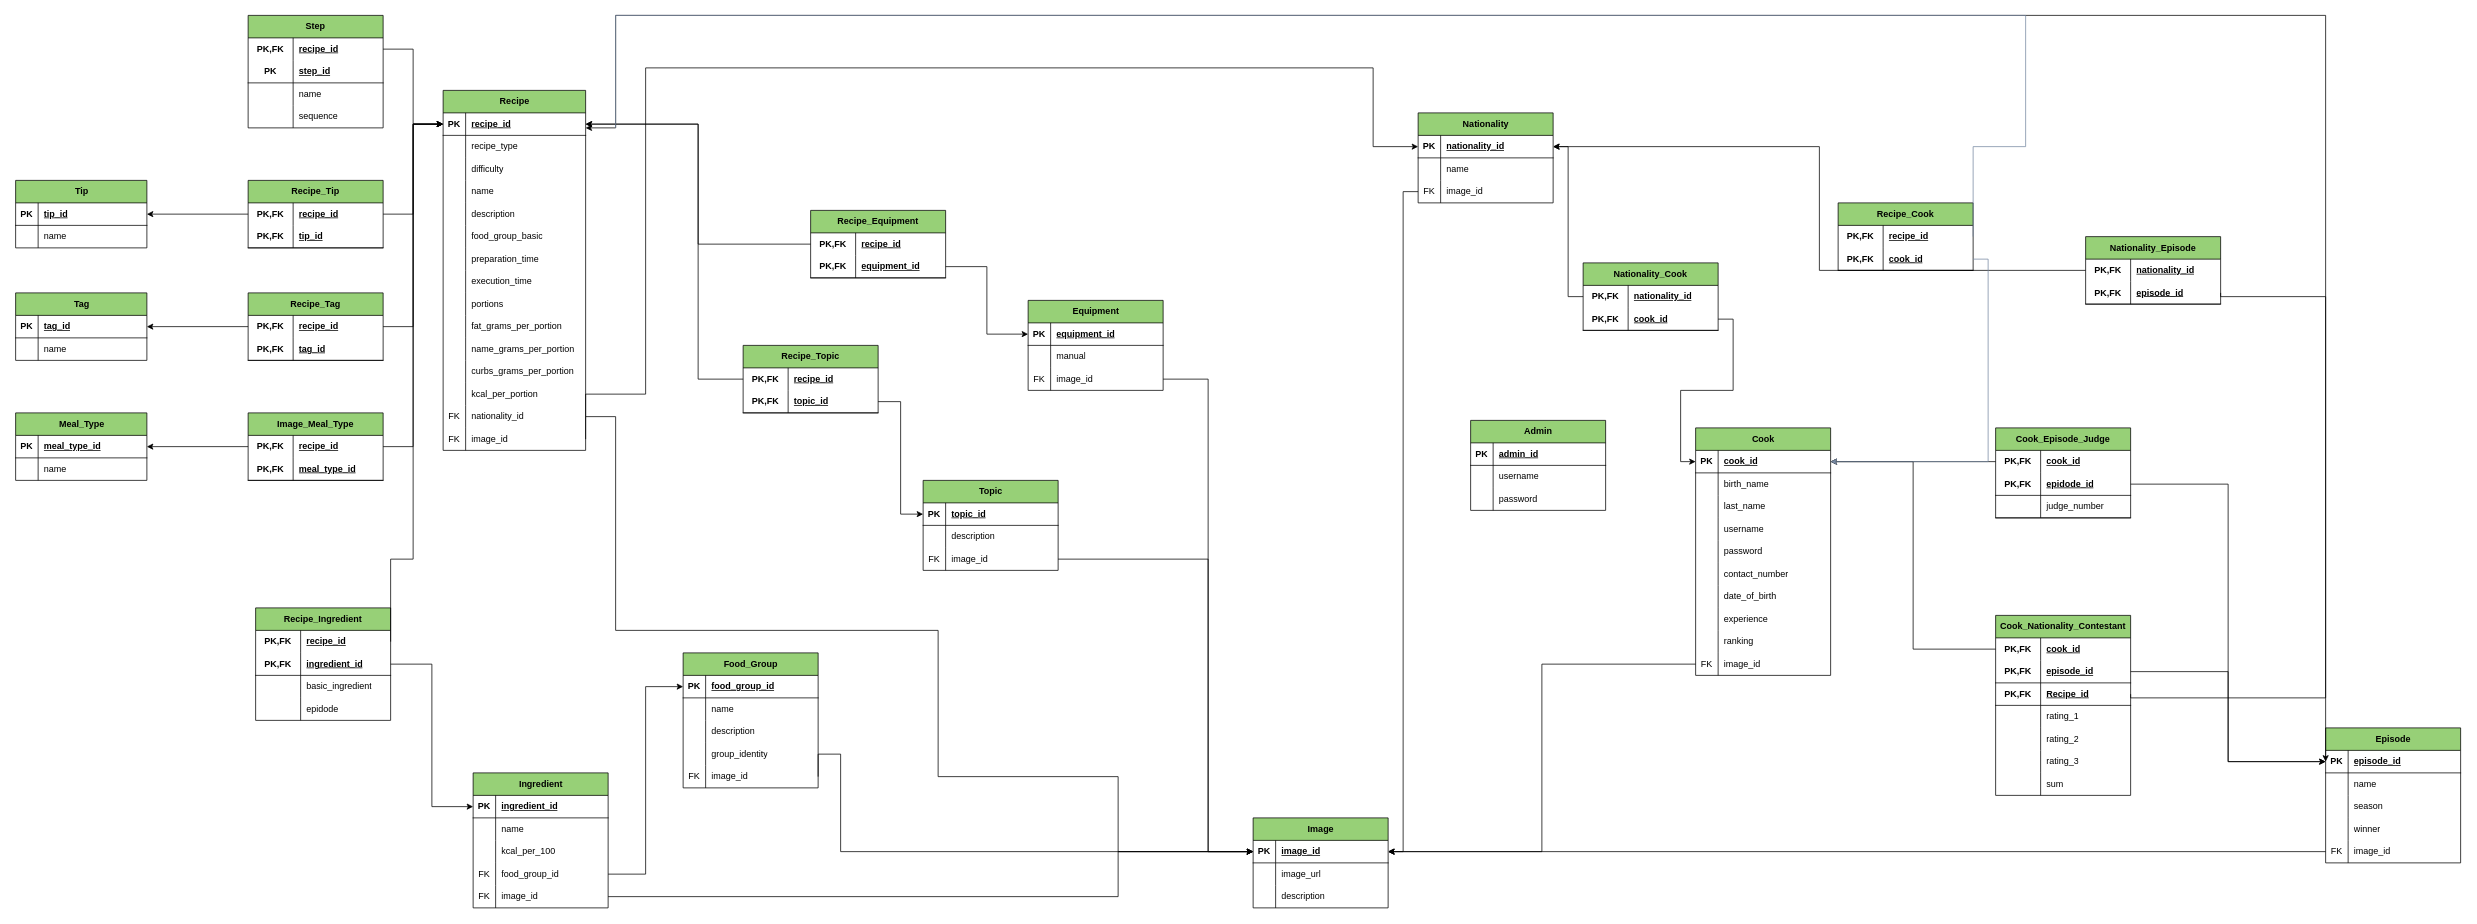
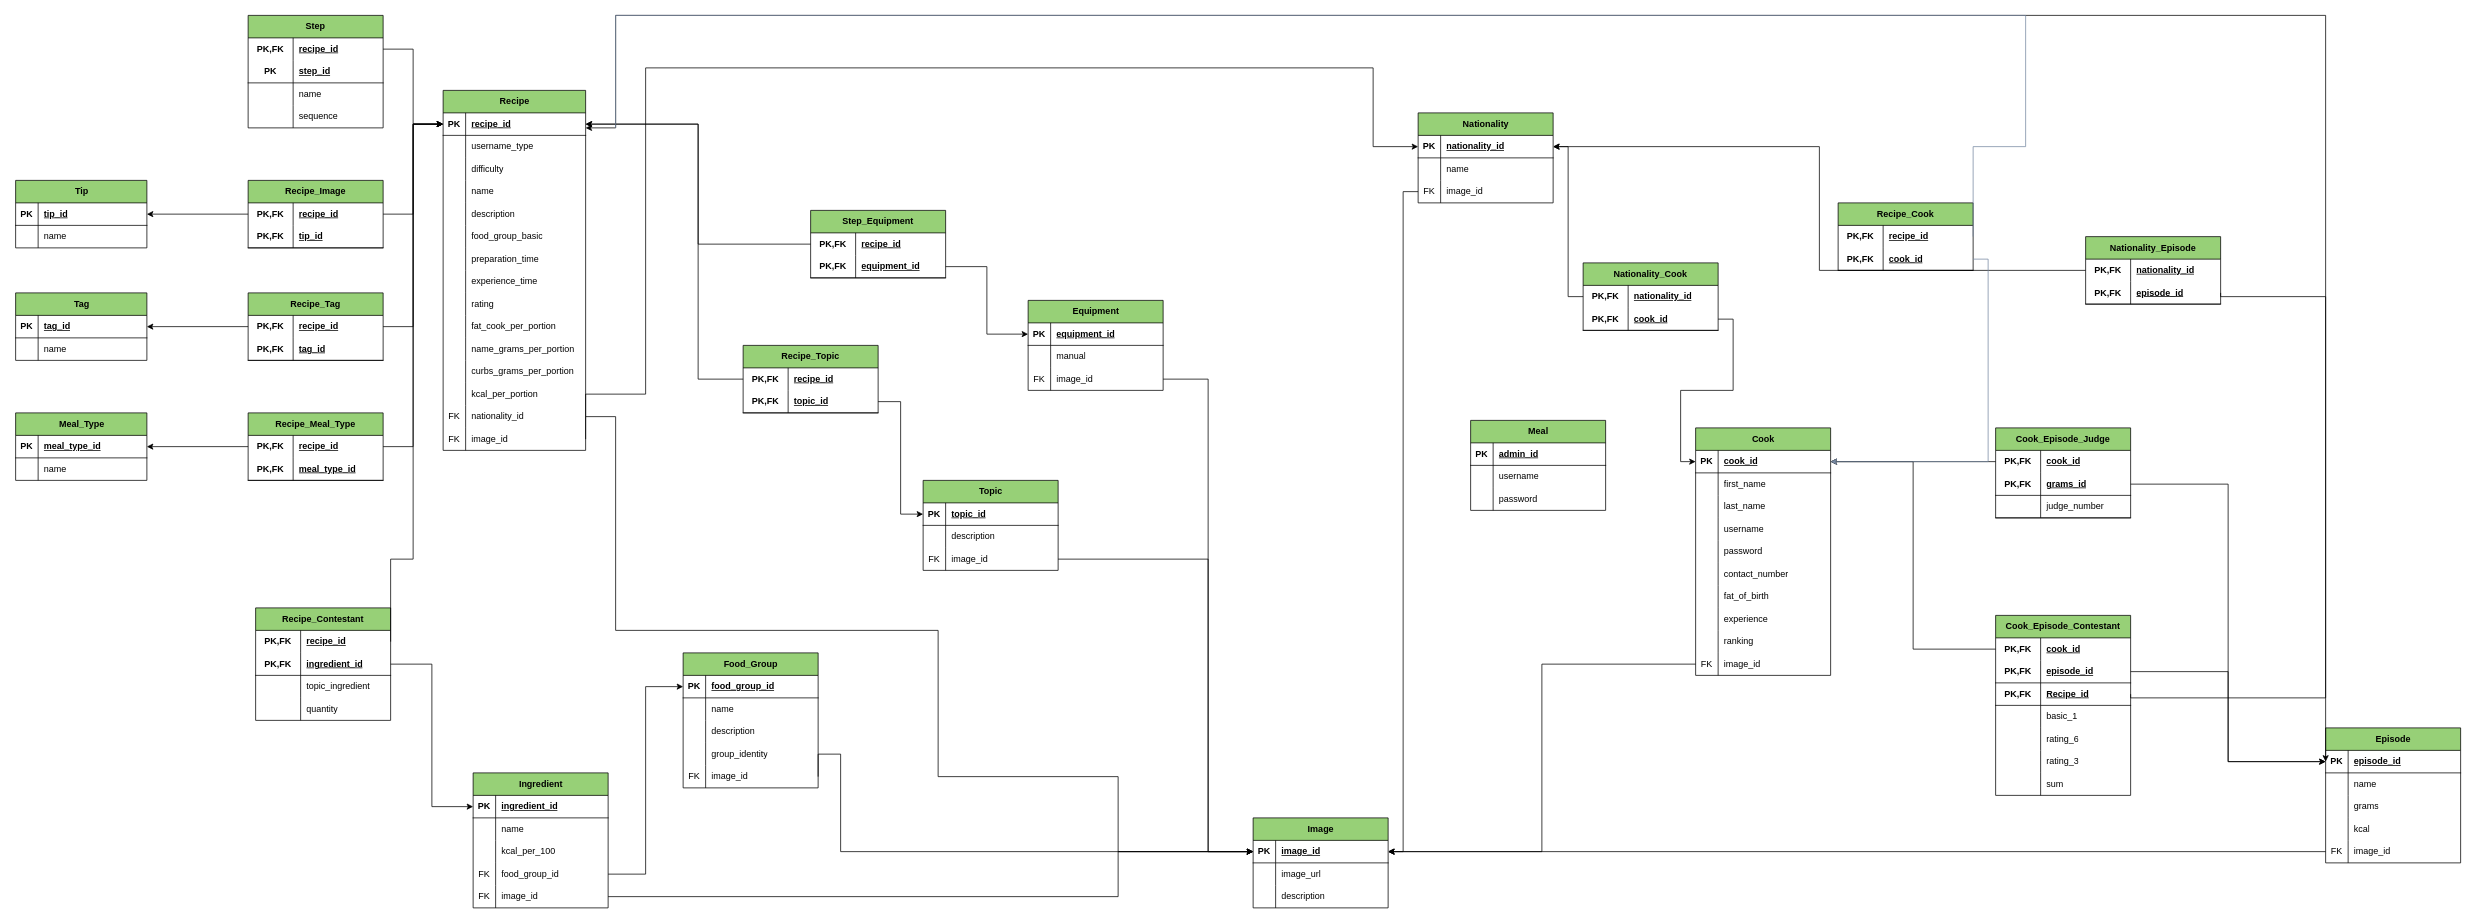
(498, 147) -> (504, 147)
(315, 192) -> (315, 192)
(878, 222) -> (878, 222)
(504, 282) -> (507, 282)
(490, 304) -> (485, 304)
(523, 327) -> (521, 327)
(315, 424) -> (315, 424)
(1538, 432) -> (1538, 432)
(1748, 484) -> (1748, 484)
(2069, 484) -> (2065, 484)
(1755, 597) -> (1753, 597)
(323, 619) -> (323, 619)
(2063, 627) -> (2063, 627)
(343, 687) -> (343, 687)
(323, 709) -> (325, 709)
(2065, 717) -> (2063, 717)
(2065, 739) -> (2065, 739)
(2369, 807) -> (2366, 807)
(2368, 829) -> (2363, 829)
